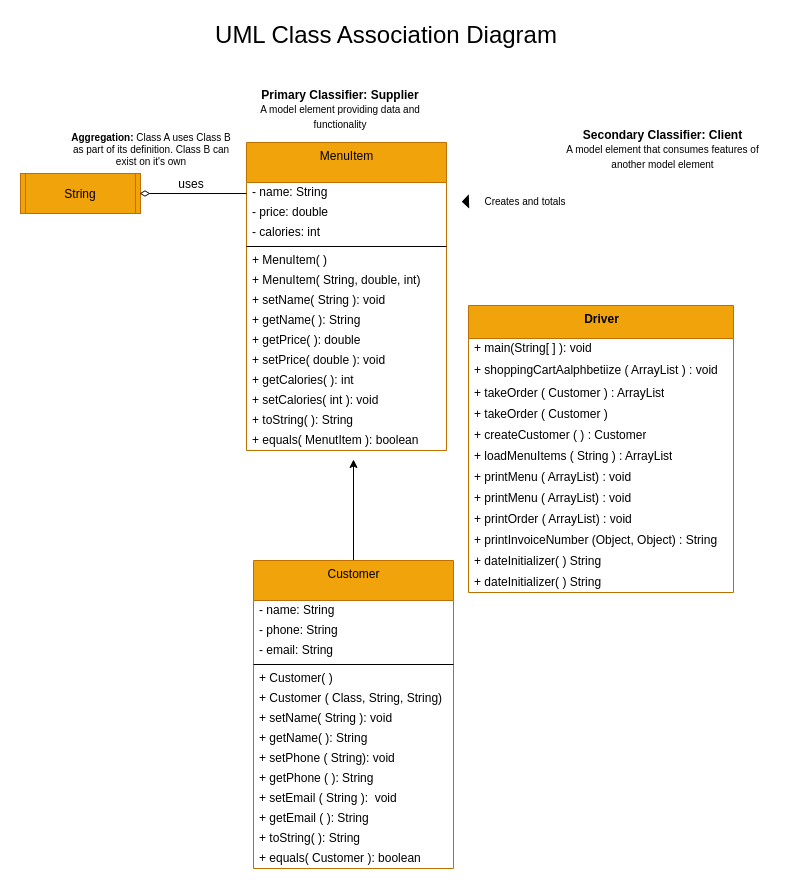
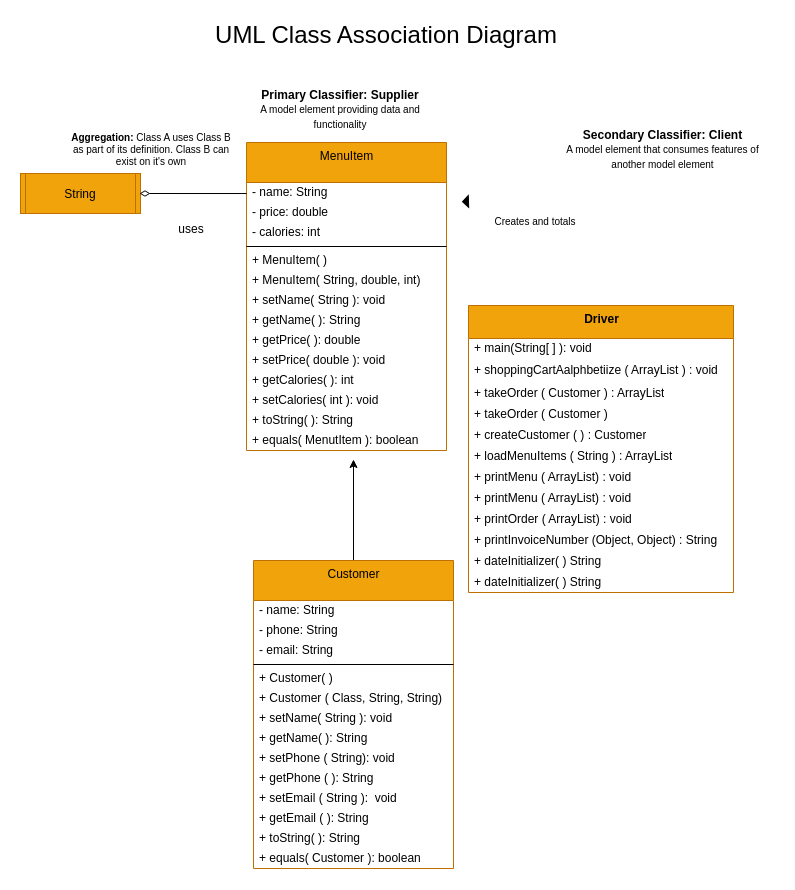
(192, 185) -> (192, 230)
(526, 202) -> (536, 222)
